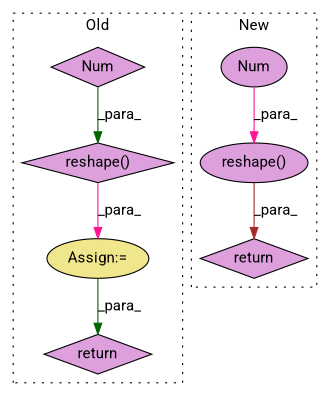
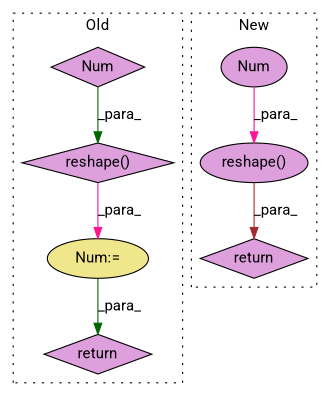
(98, 258) -> (98, 258)
